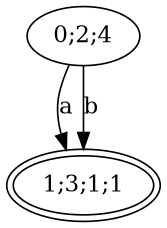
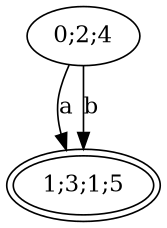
(83, 185) -> (83, 185)
